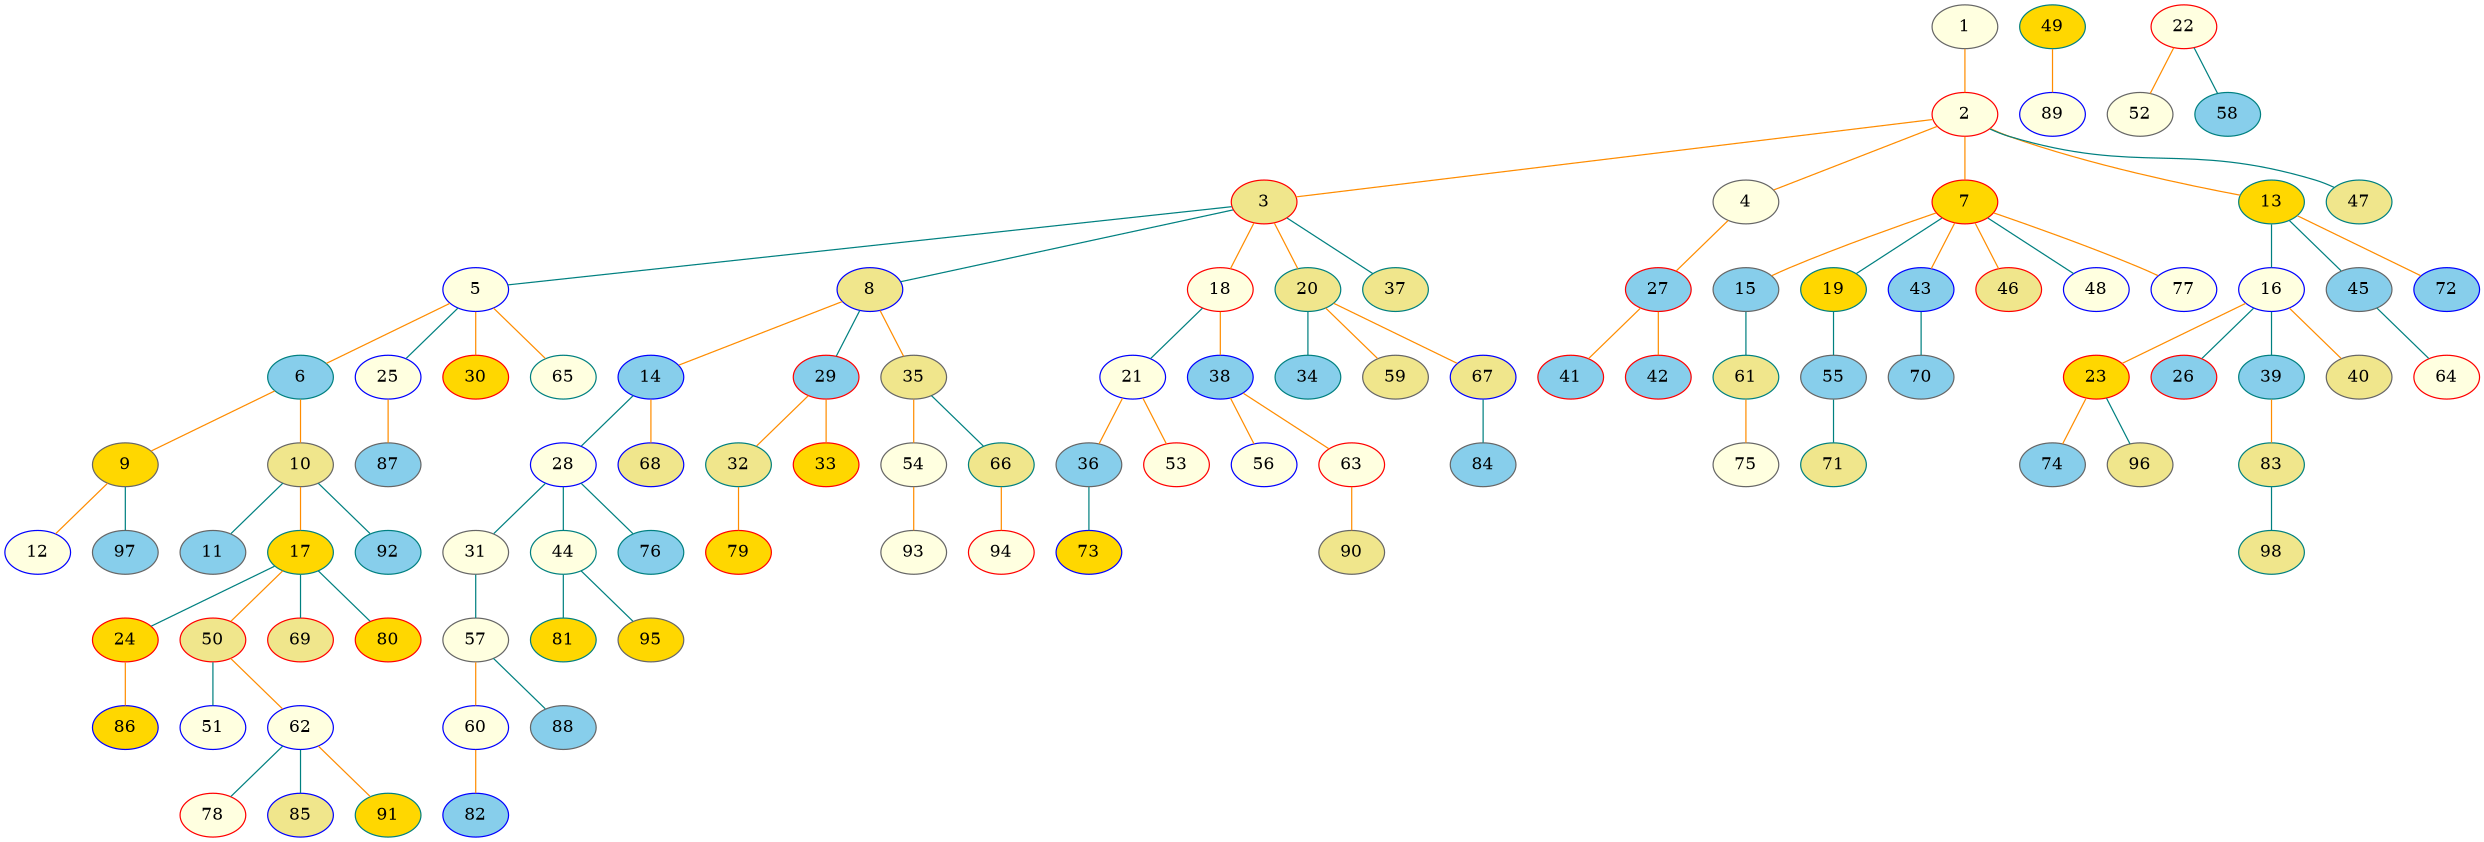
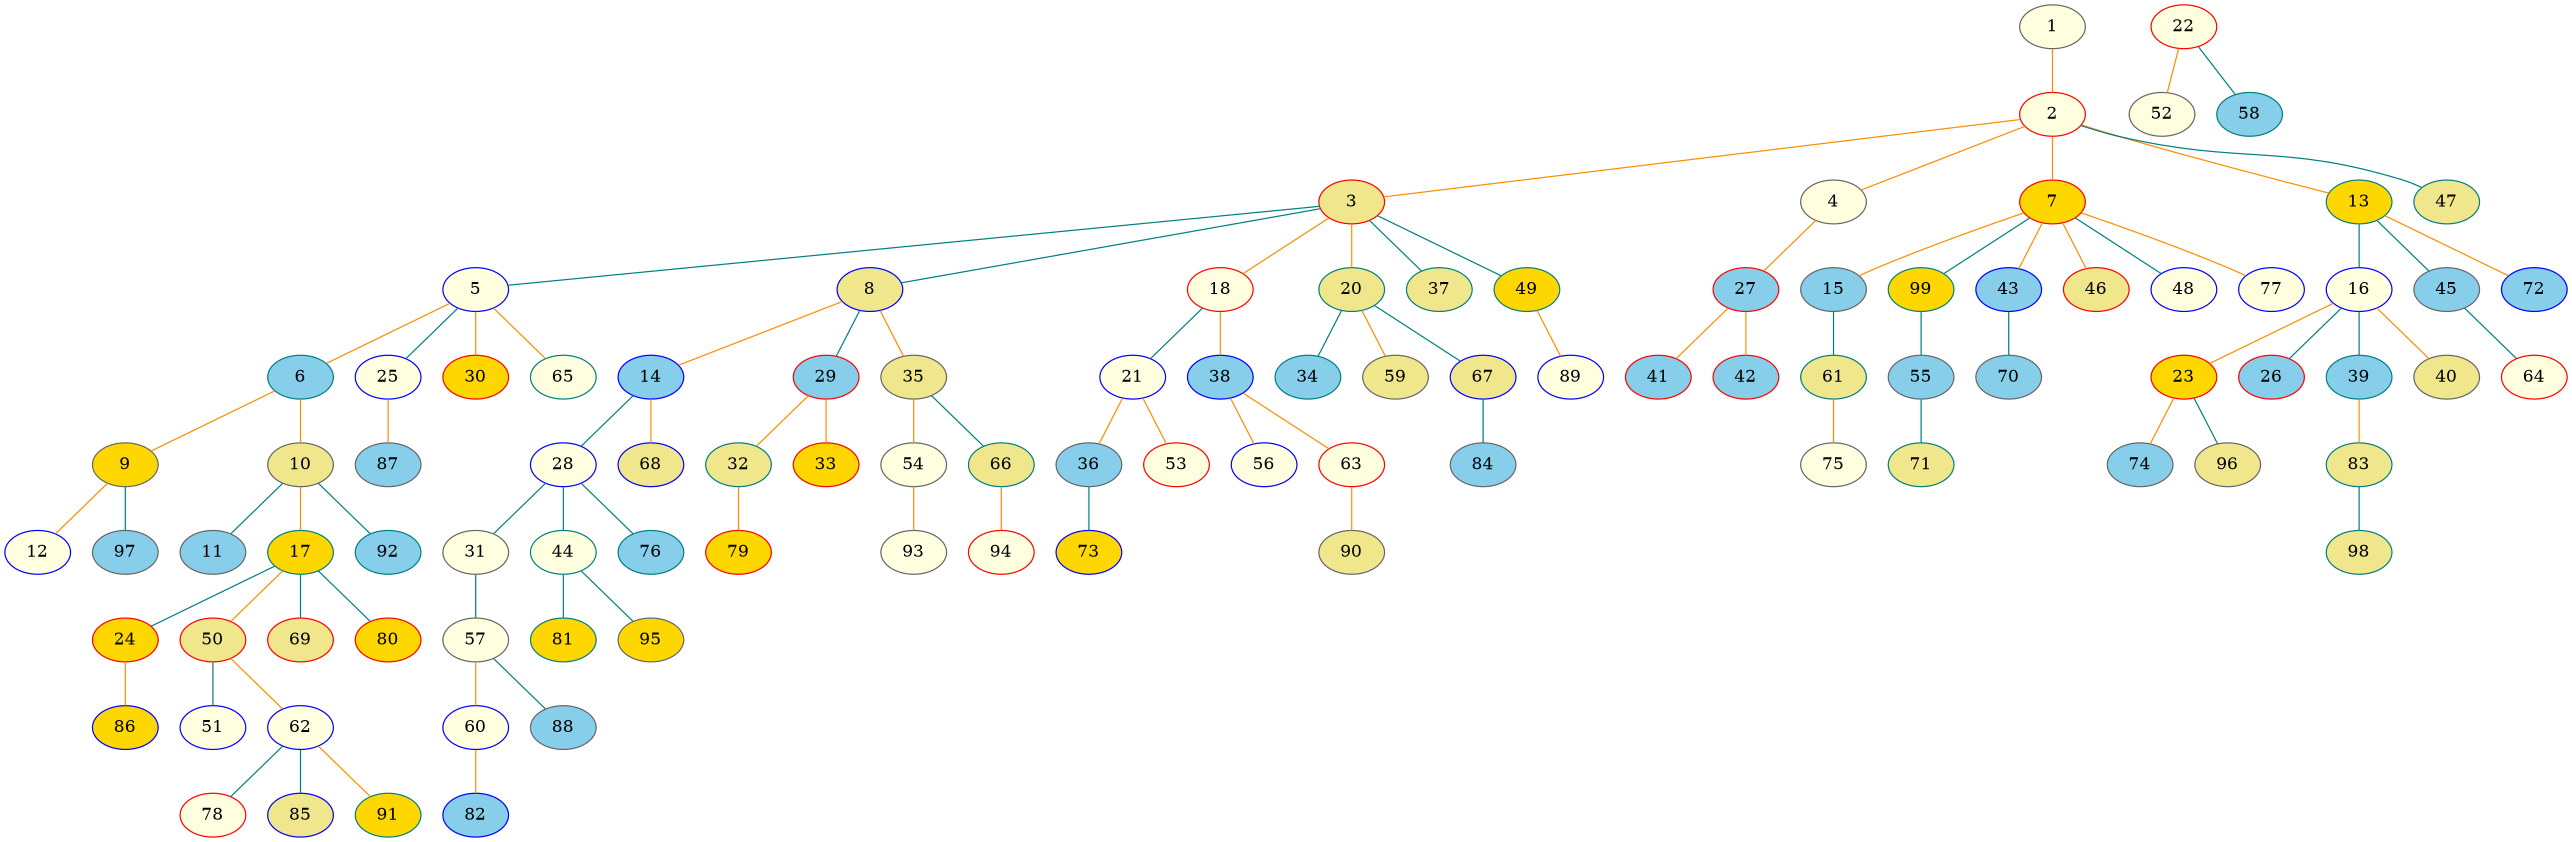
none -> (1439, 246)
(1834, 290) -> (1921, 290)
(1395, 333) -> (1418, 333)
